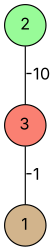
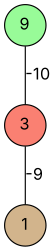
(25, 25) -> (25, 25)
(33, 175) -> (34, 175)
